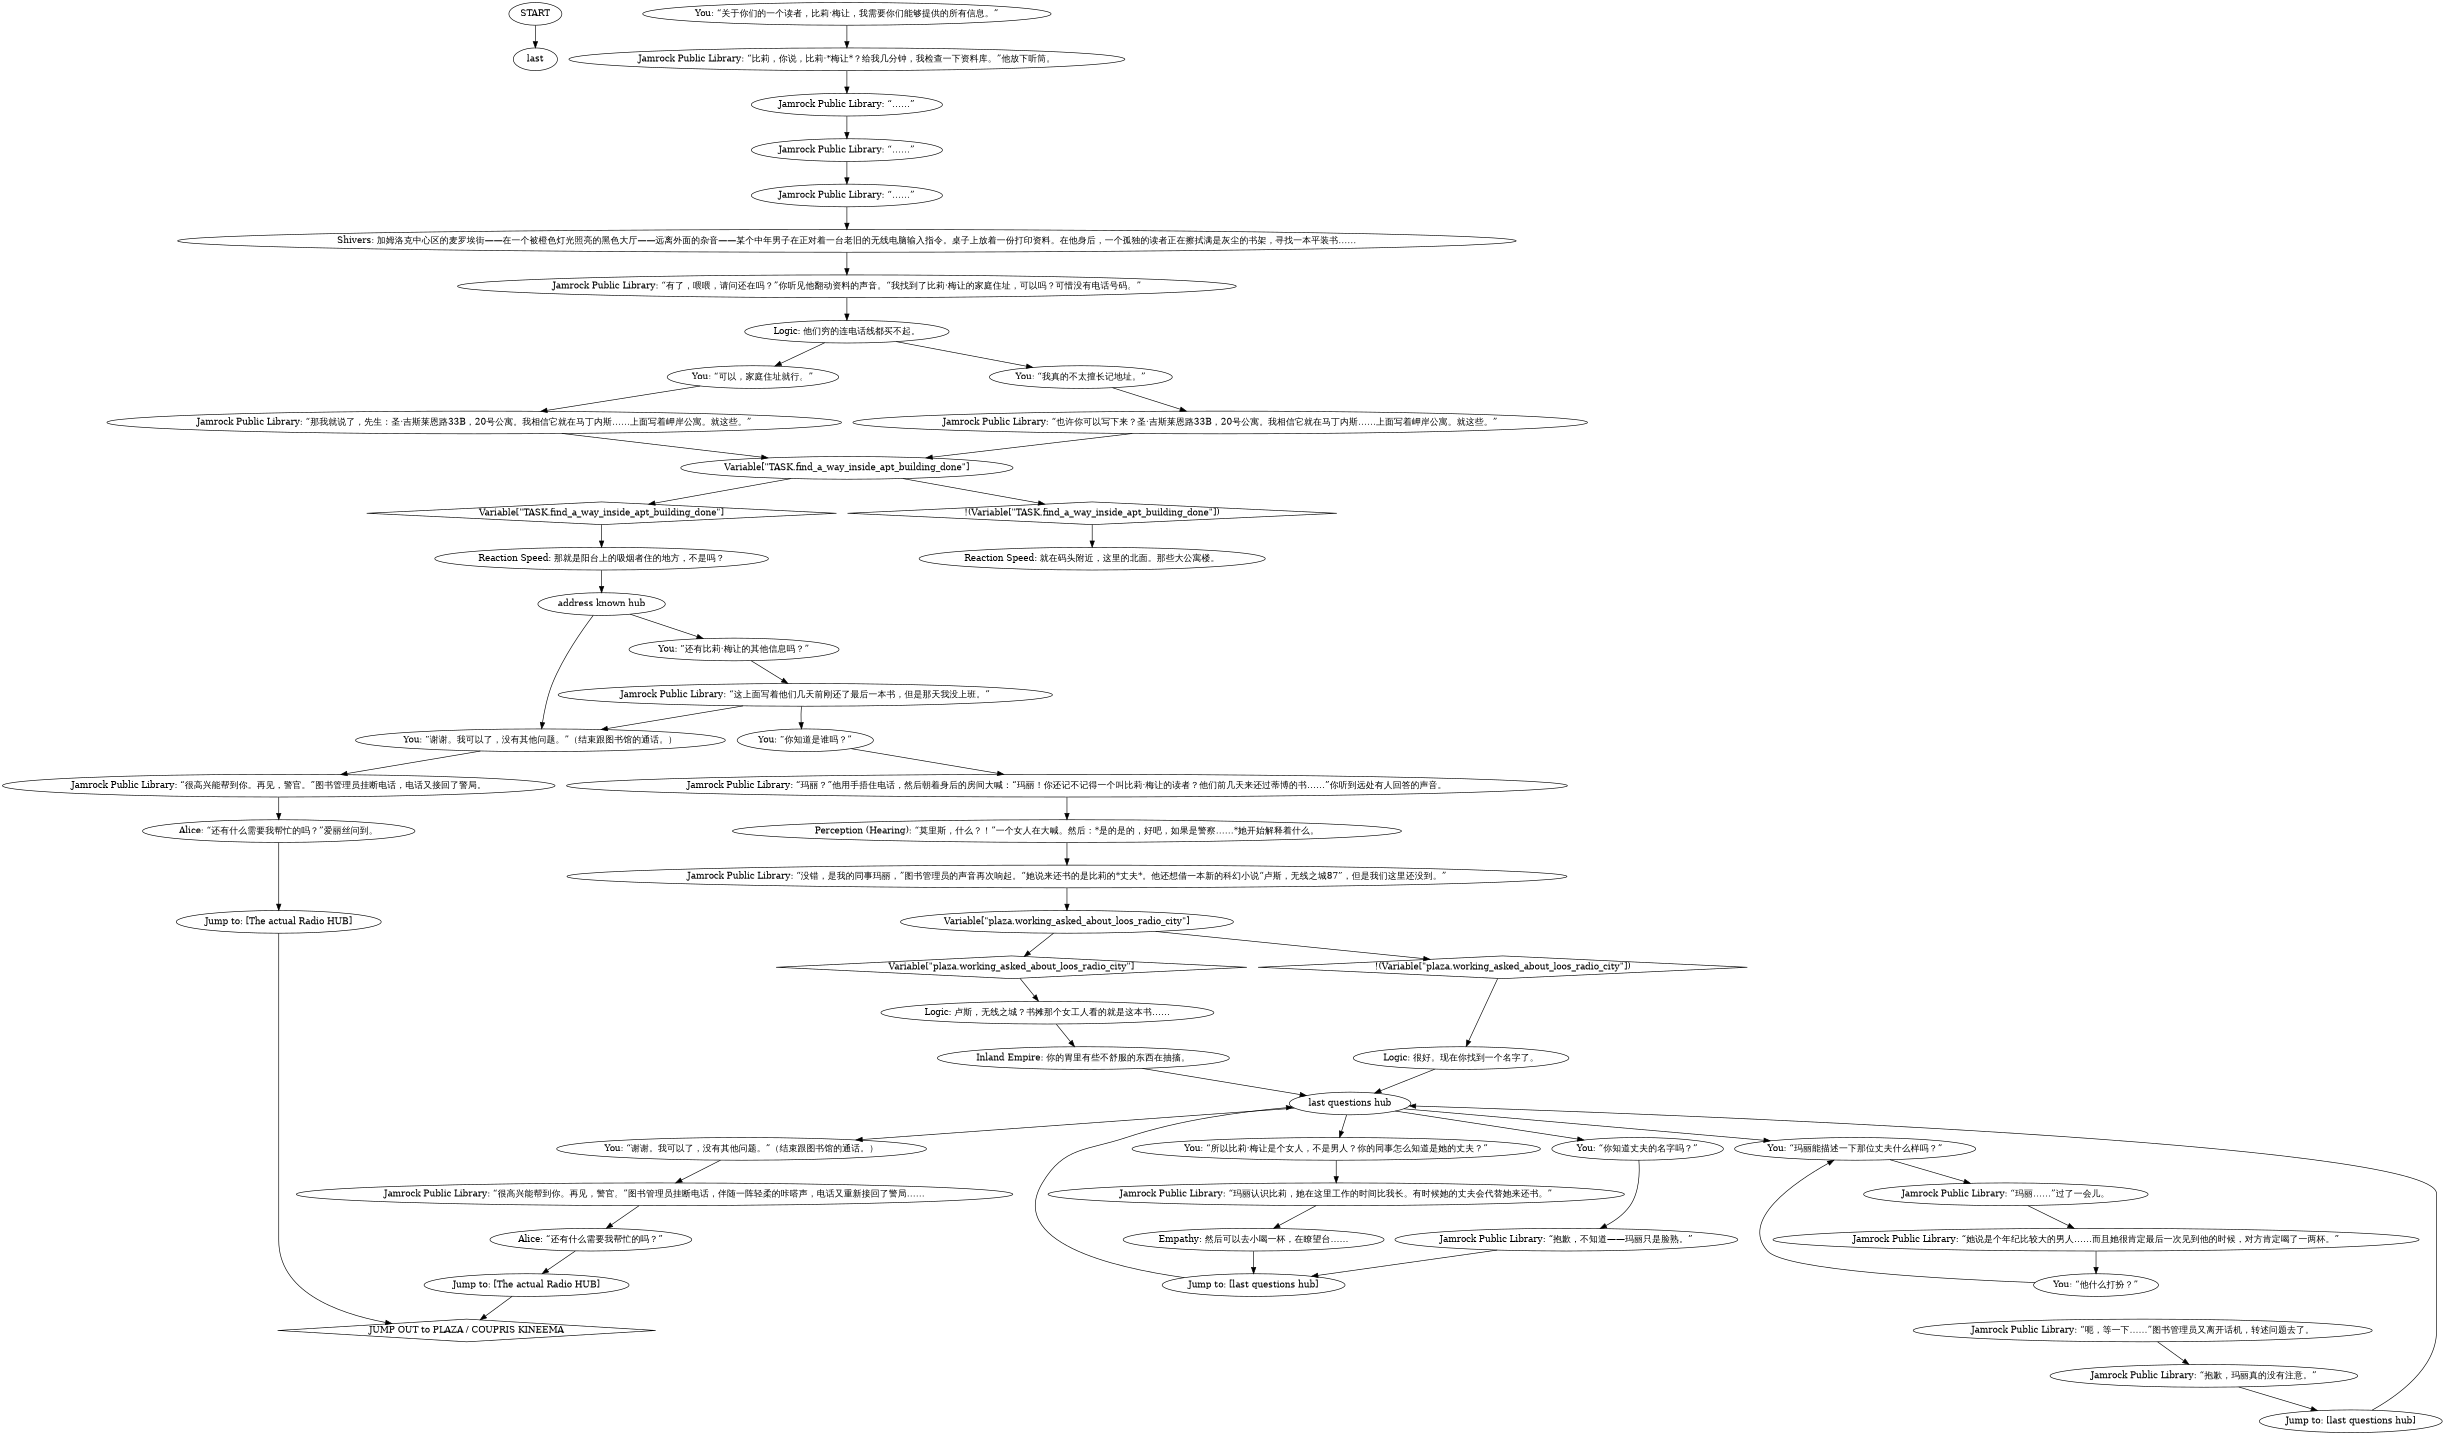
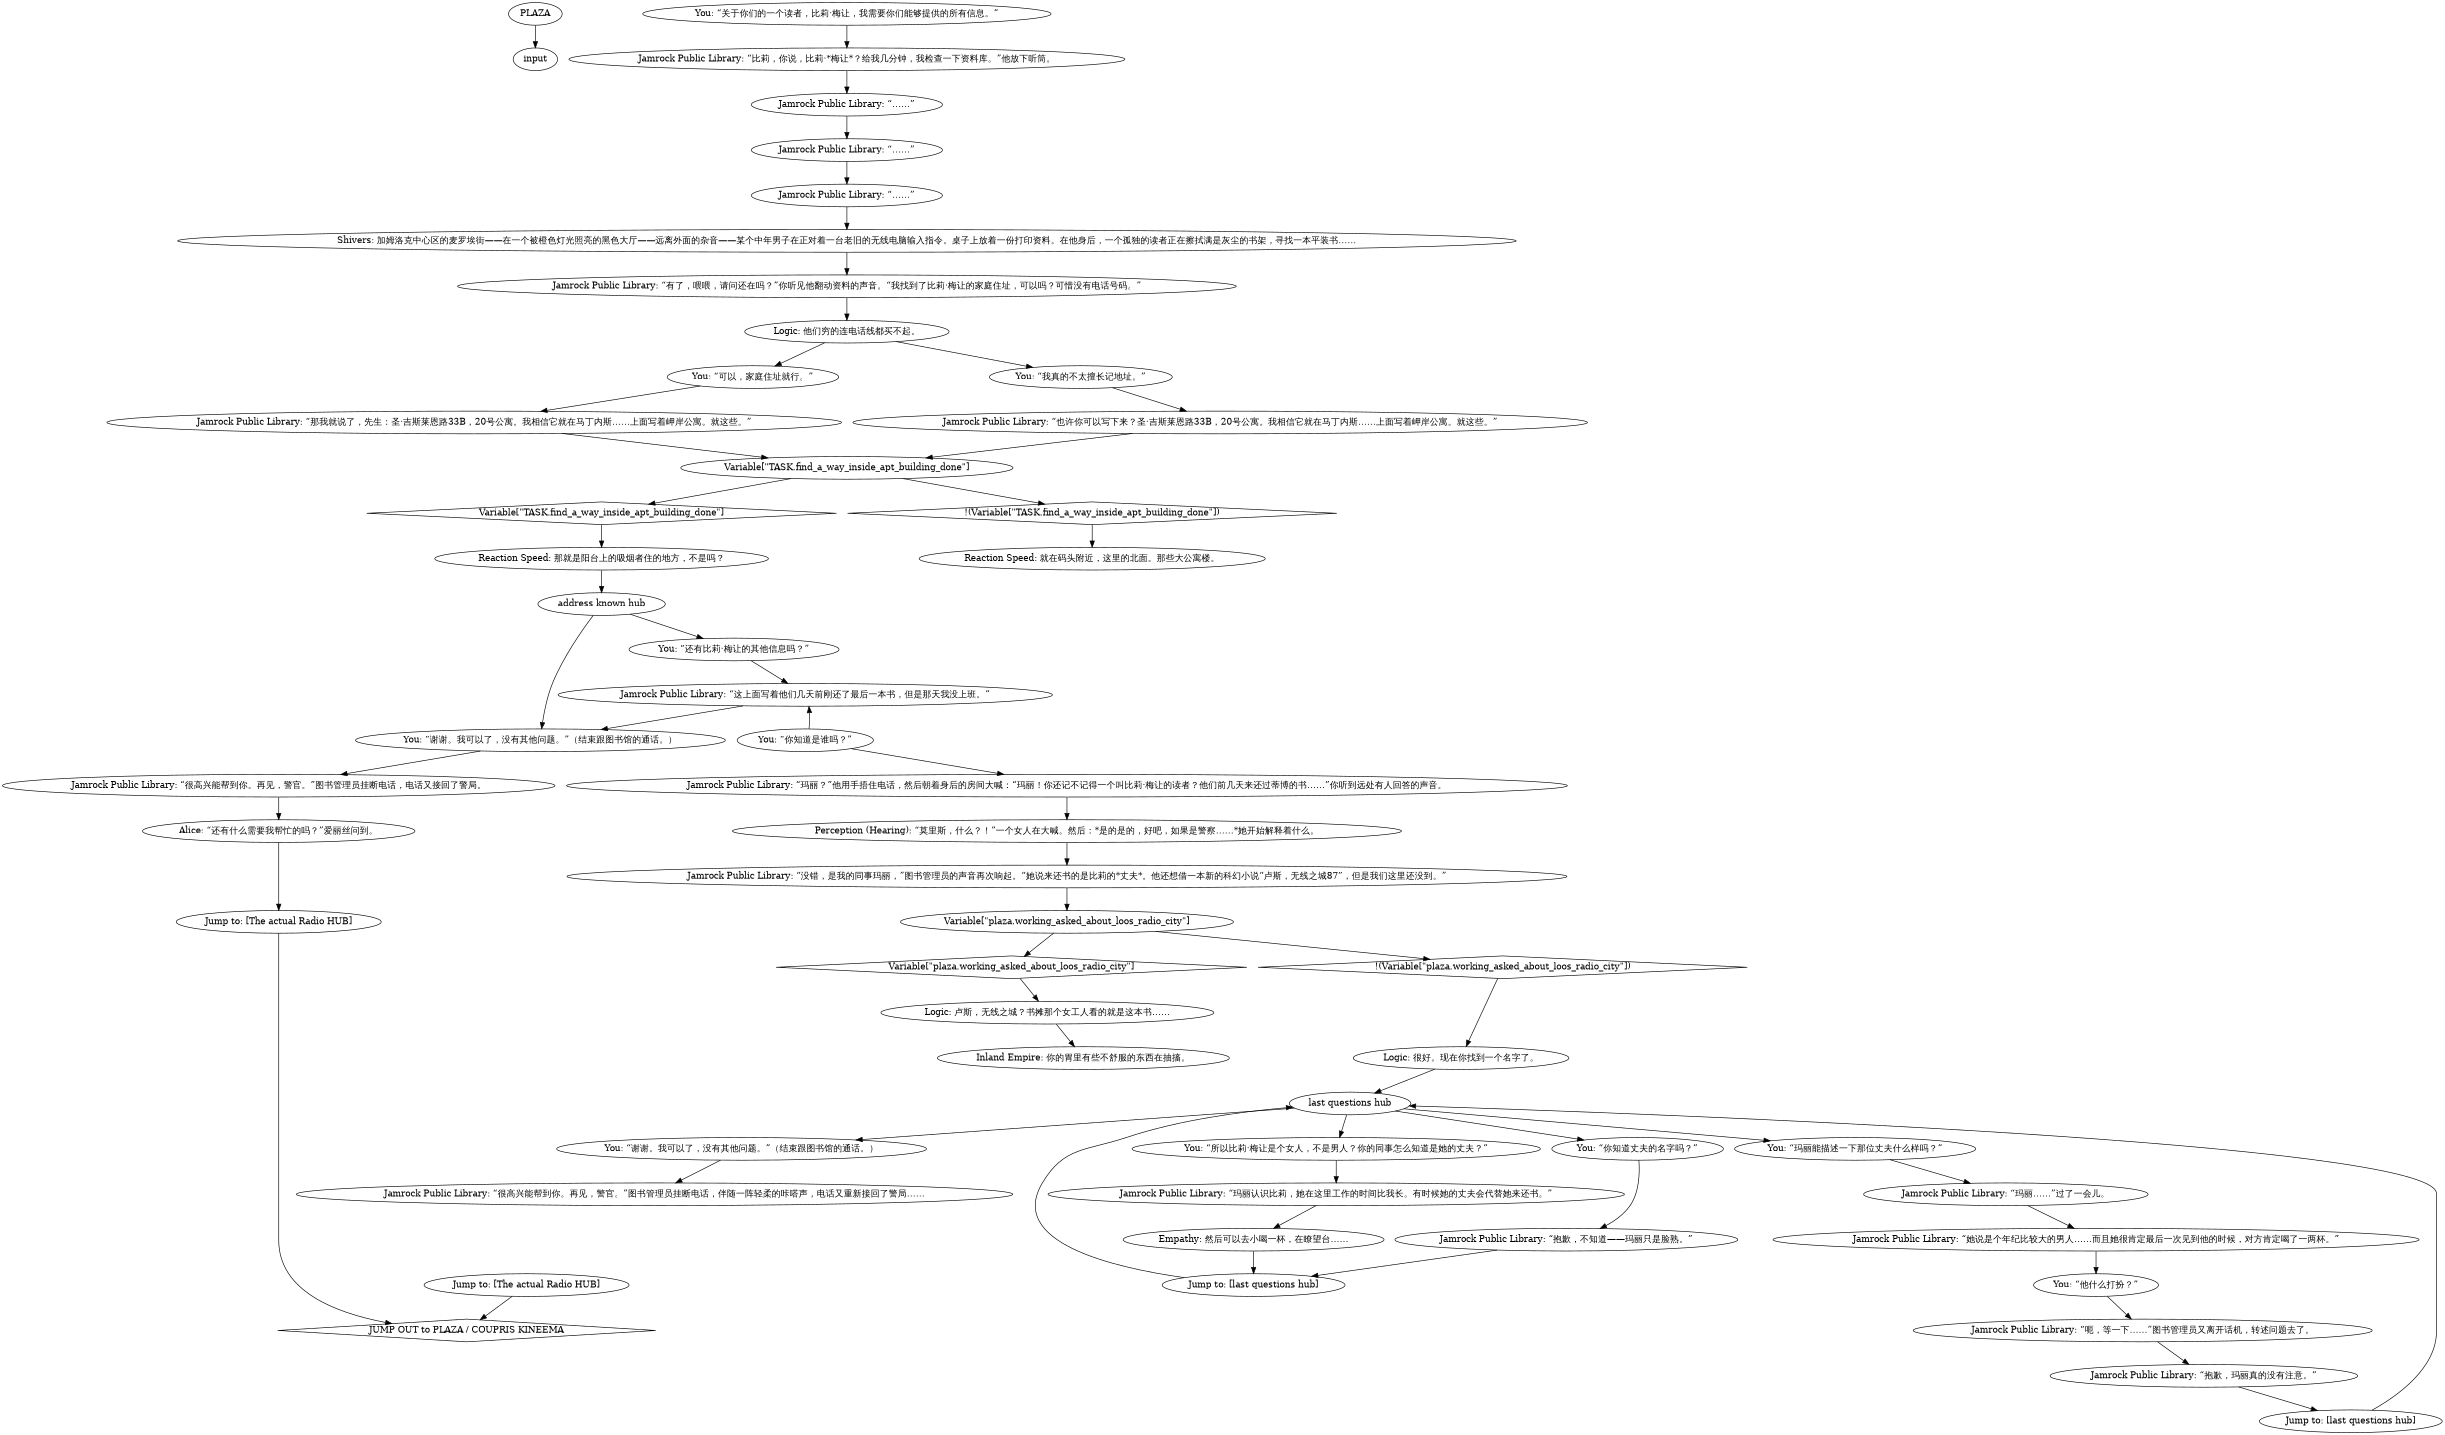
(535, 14) -> (535, 14)
(535, 59) -> (535, 59)
(801, 714) -> (809, 721)
(1221, 1082) -> none
(591, 1240) -> none
(1840, 1269) -> (2117, 1306)
